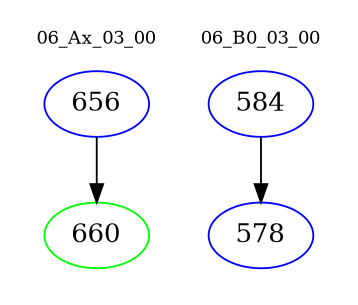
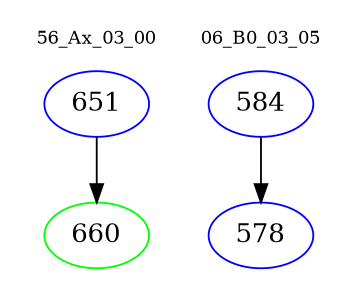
(97, 39) -> (97, 39)
(261, 39) -> (261, 39)
(97, 104) -> (97, 104)
